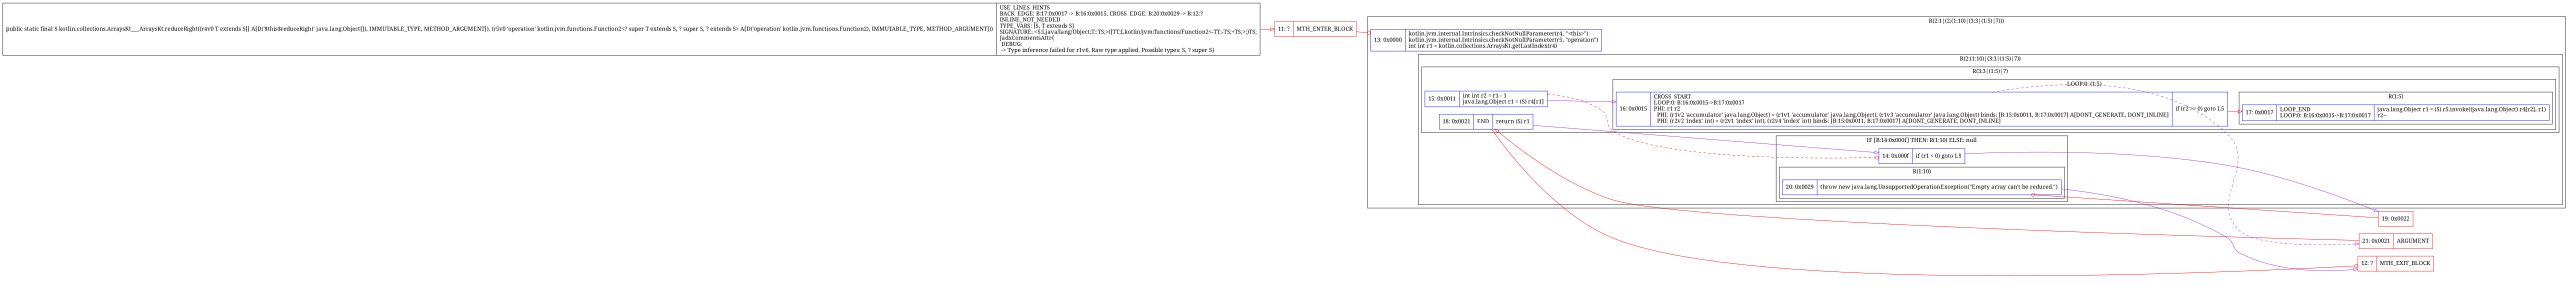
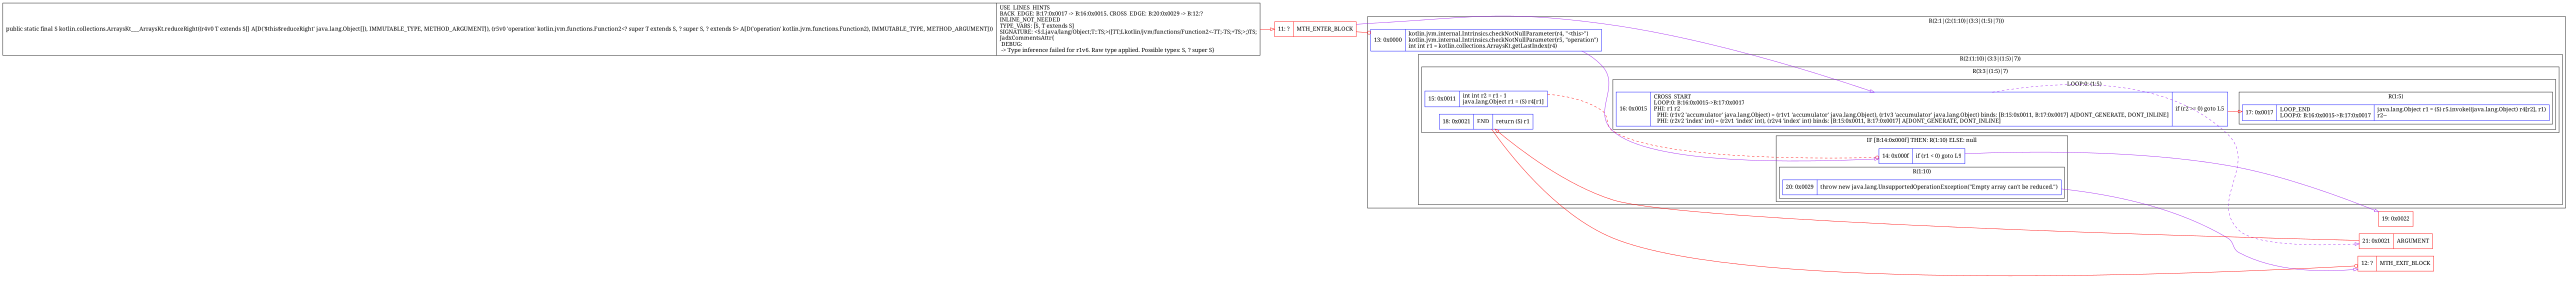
(1573, 101) -> (1617, 26)
(1704, 139) -> (1694, 156)
(2275, 211) -> none
